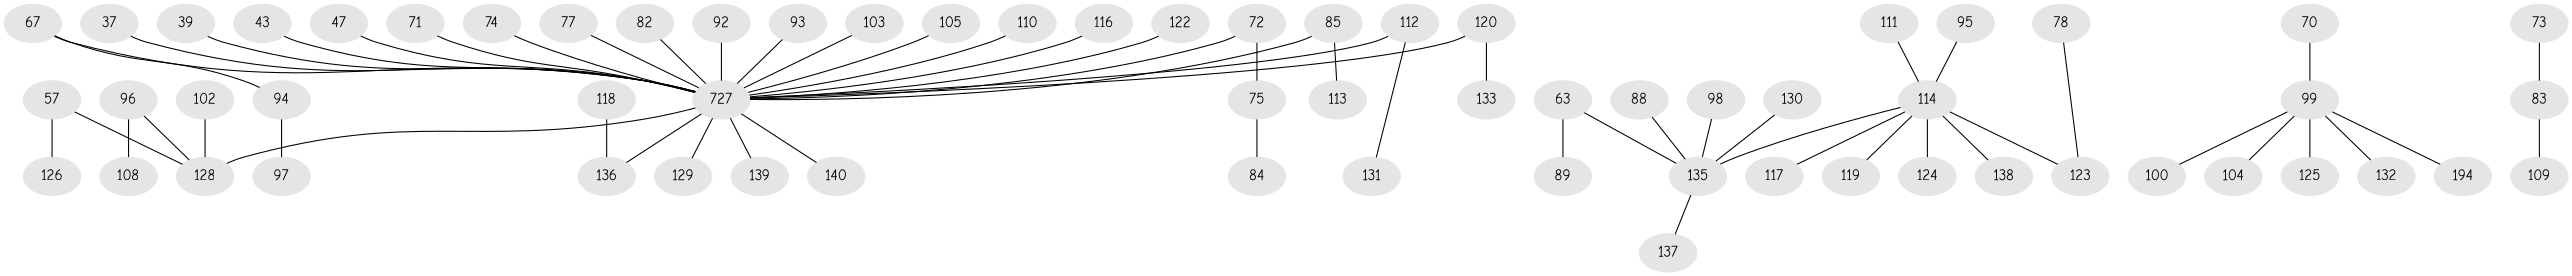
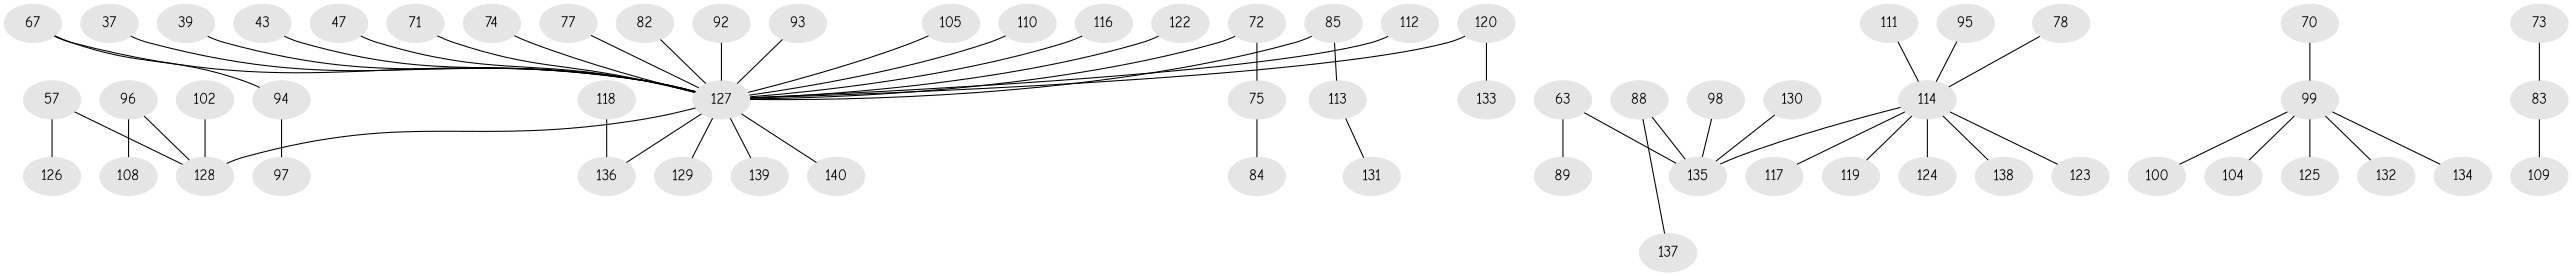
(874, 23) -> none
(721, 100) -> (721, 100)
(1391, 100) -> (1355, 138)
(2071, 100) -> (1994, 62)
(2463, 176) -> (2463, 176)
(1683, 215) -> (1654, 176)
